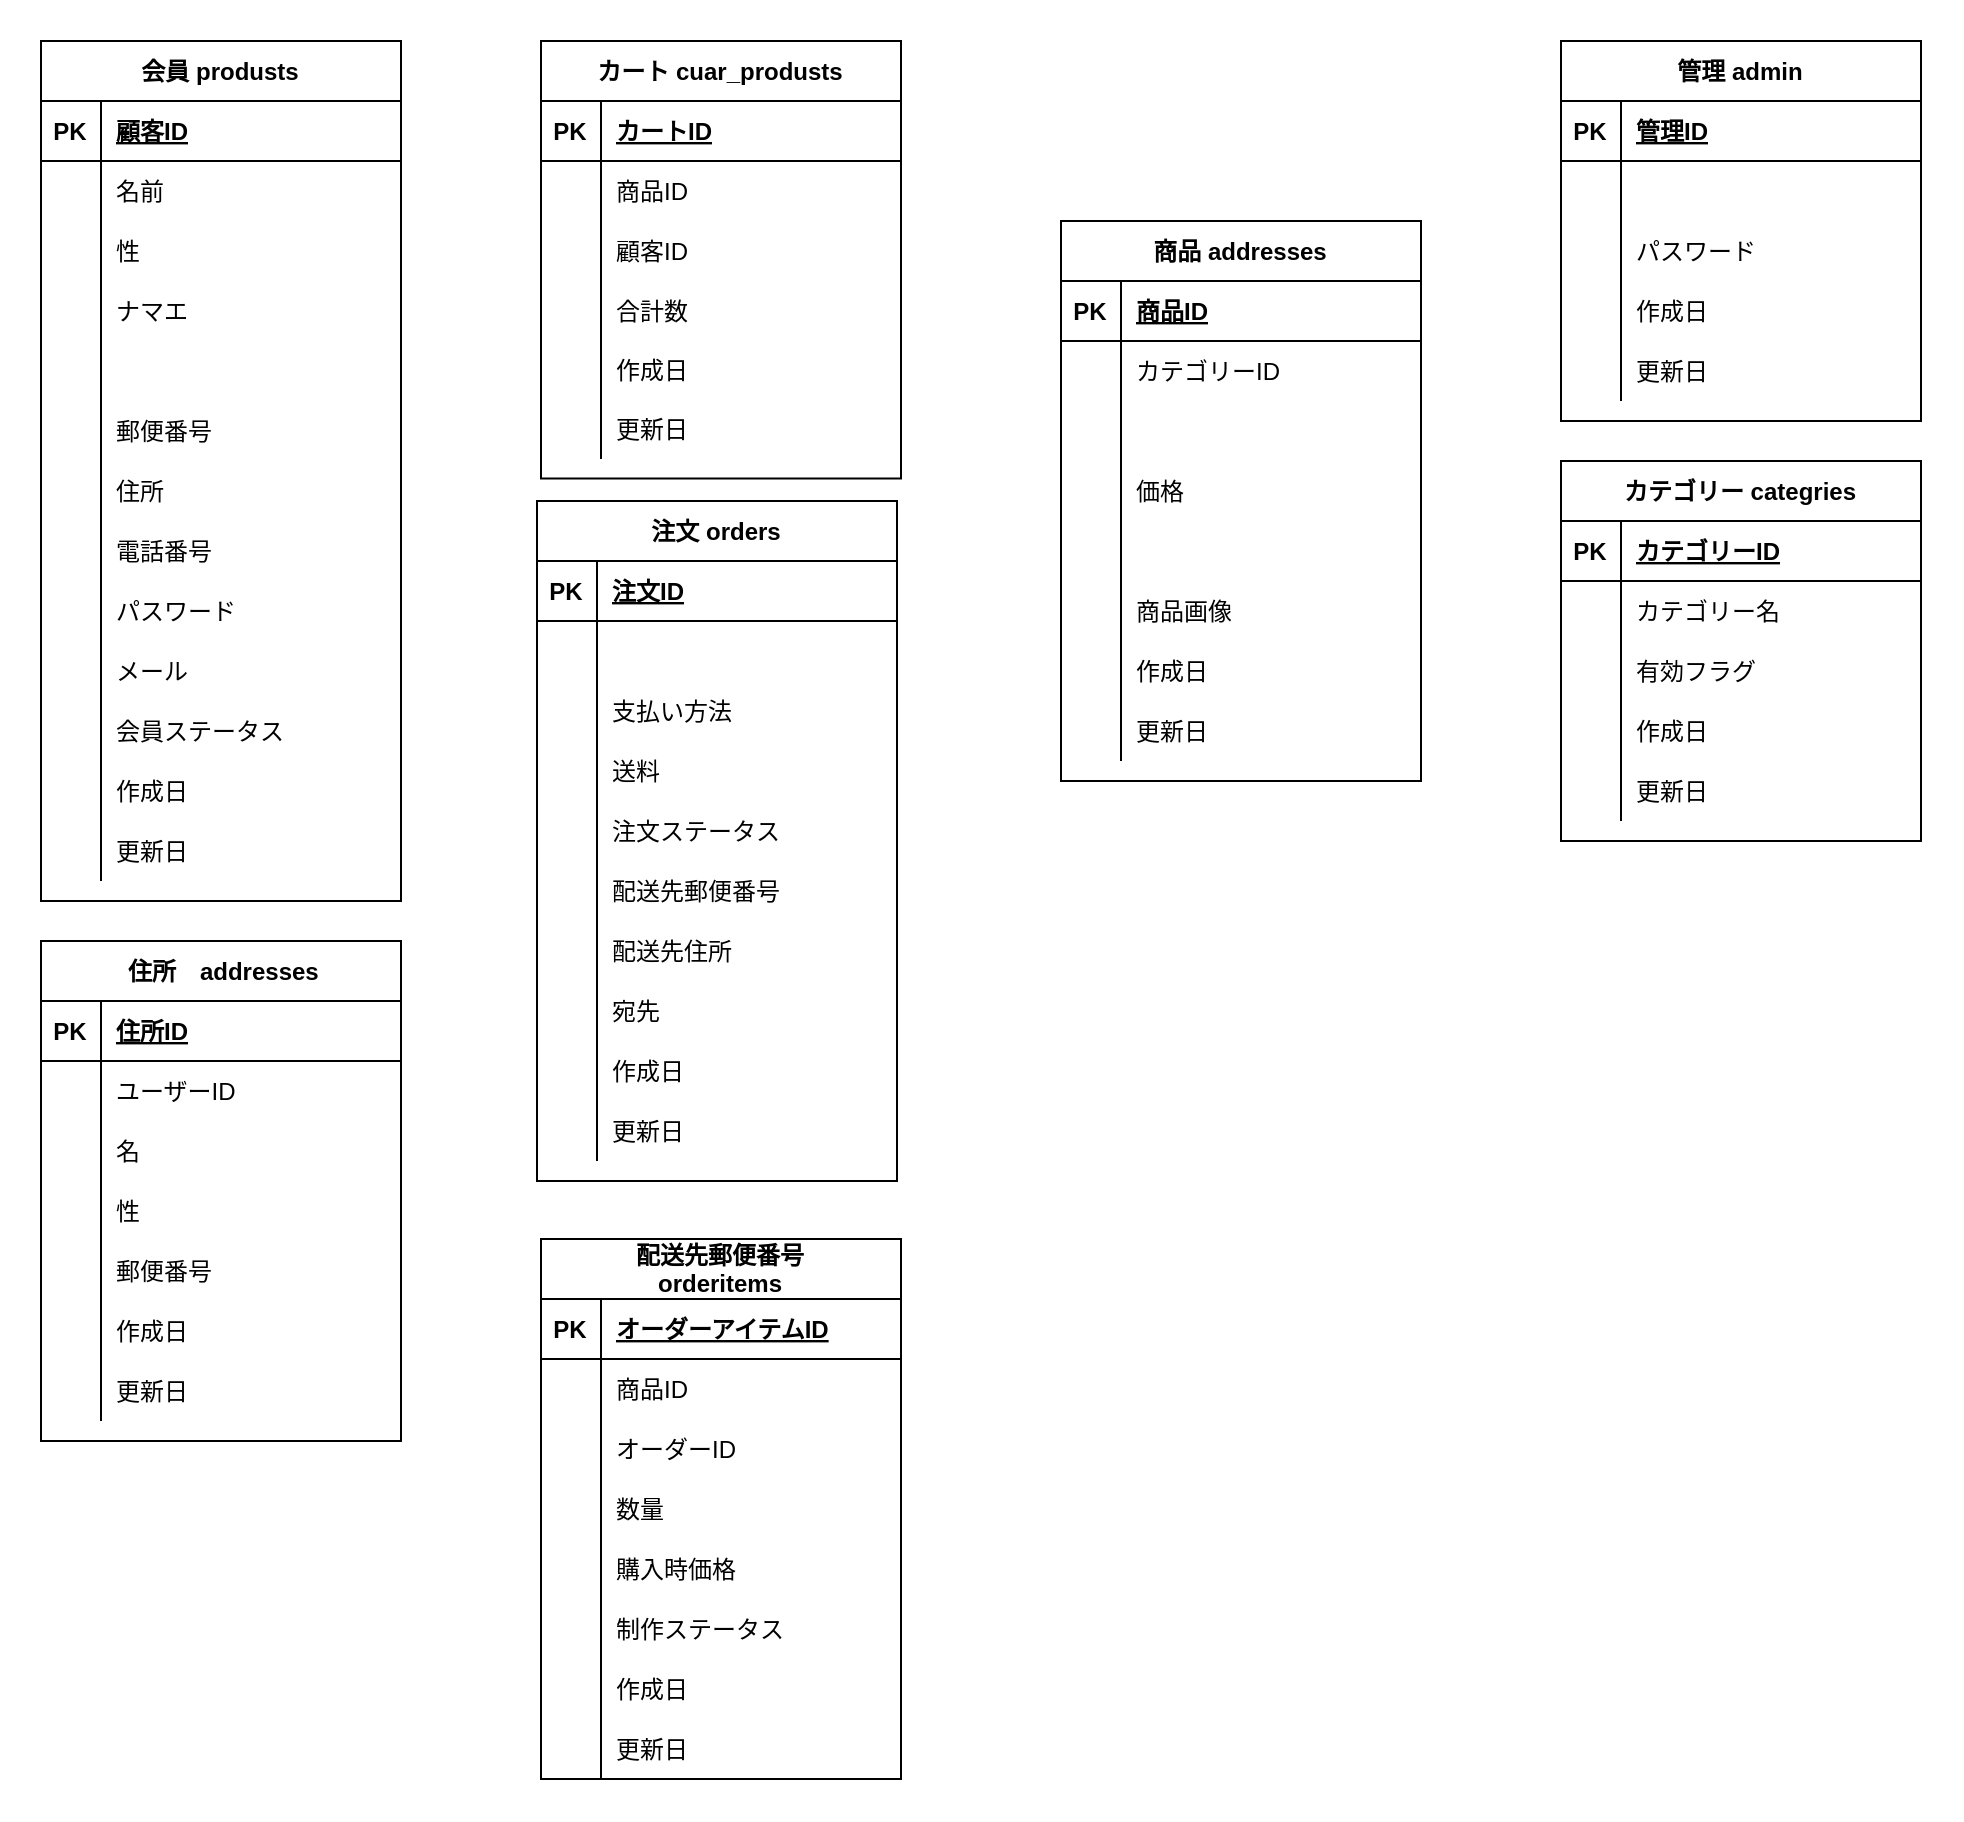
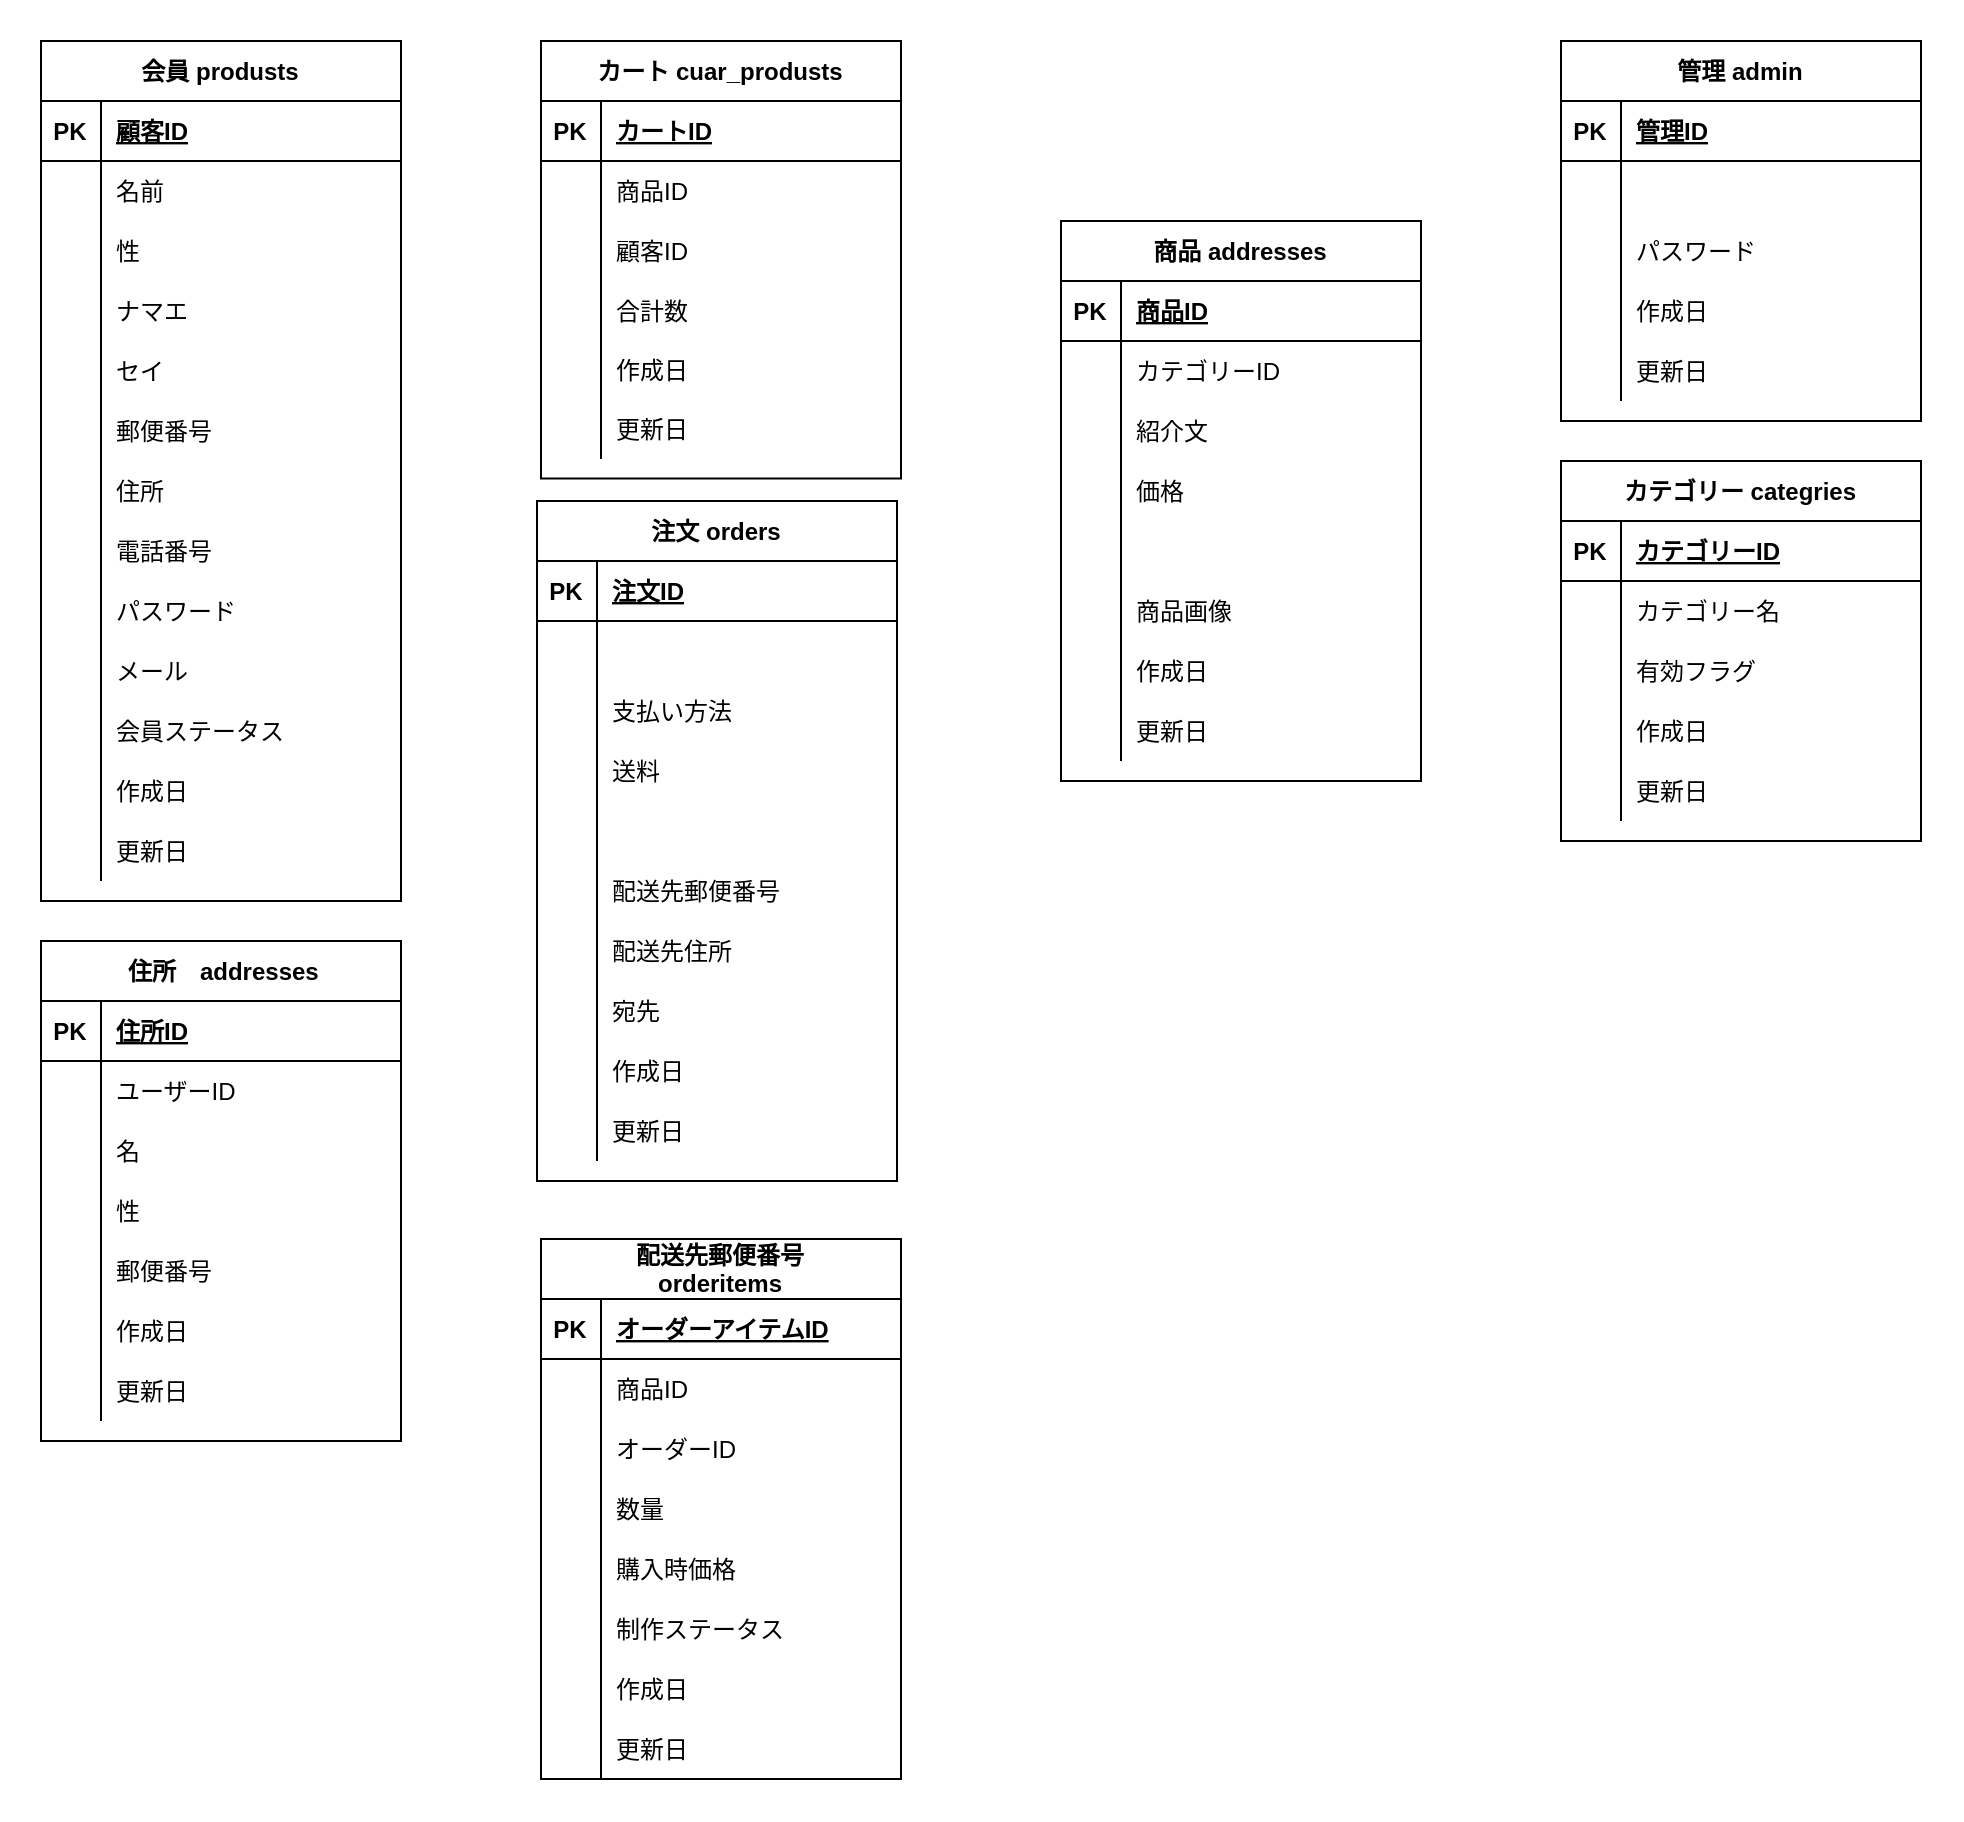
none -> (251, 371)
none -> (1271, 431)
(747, 831) -> none
